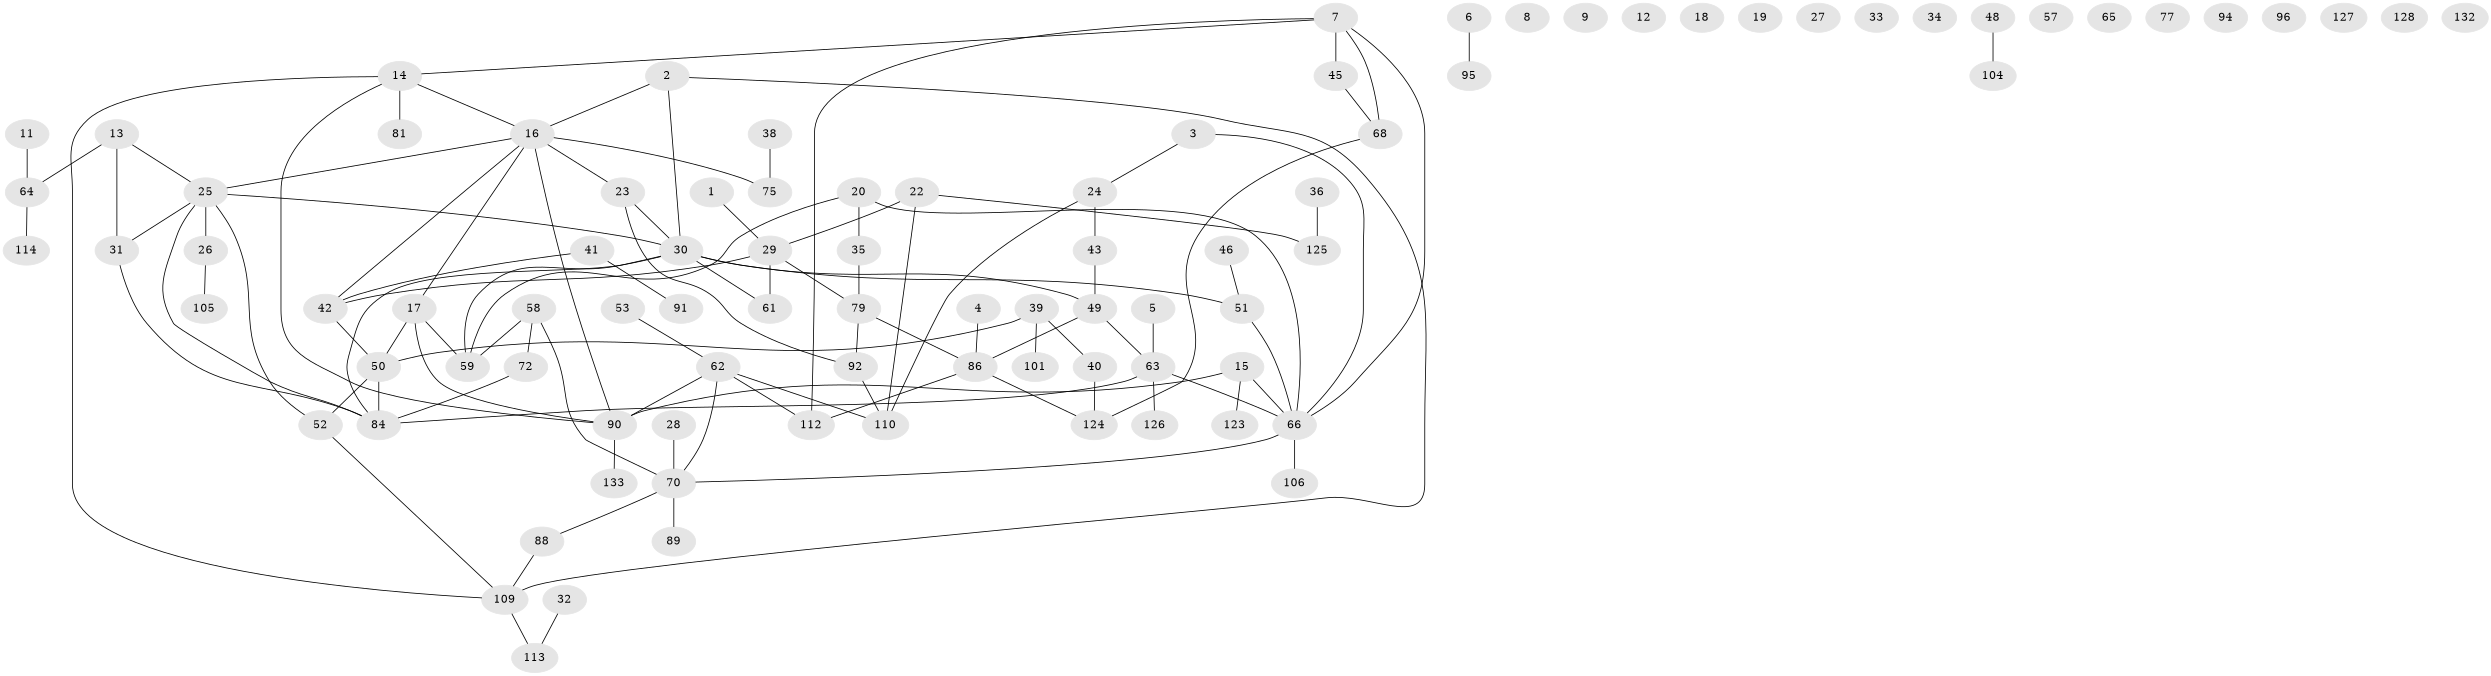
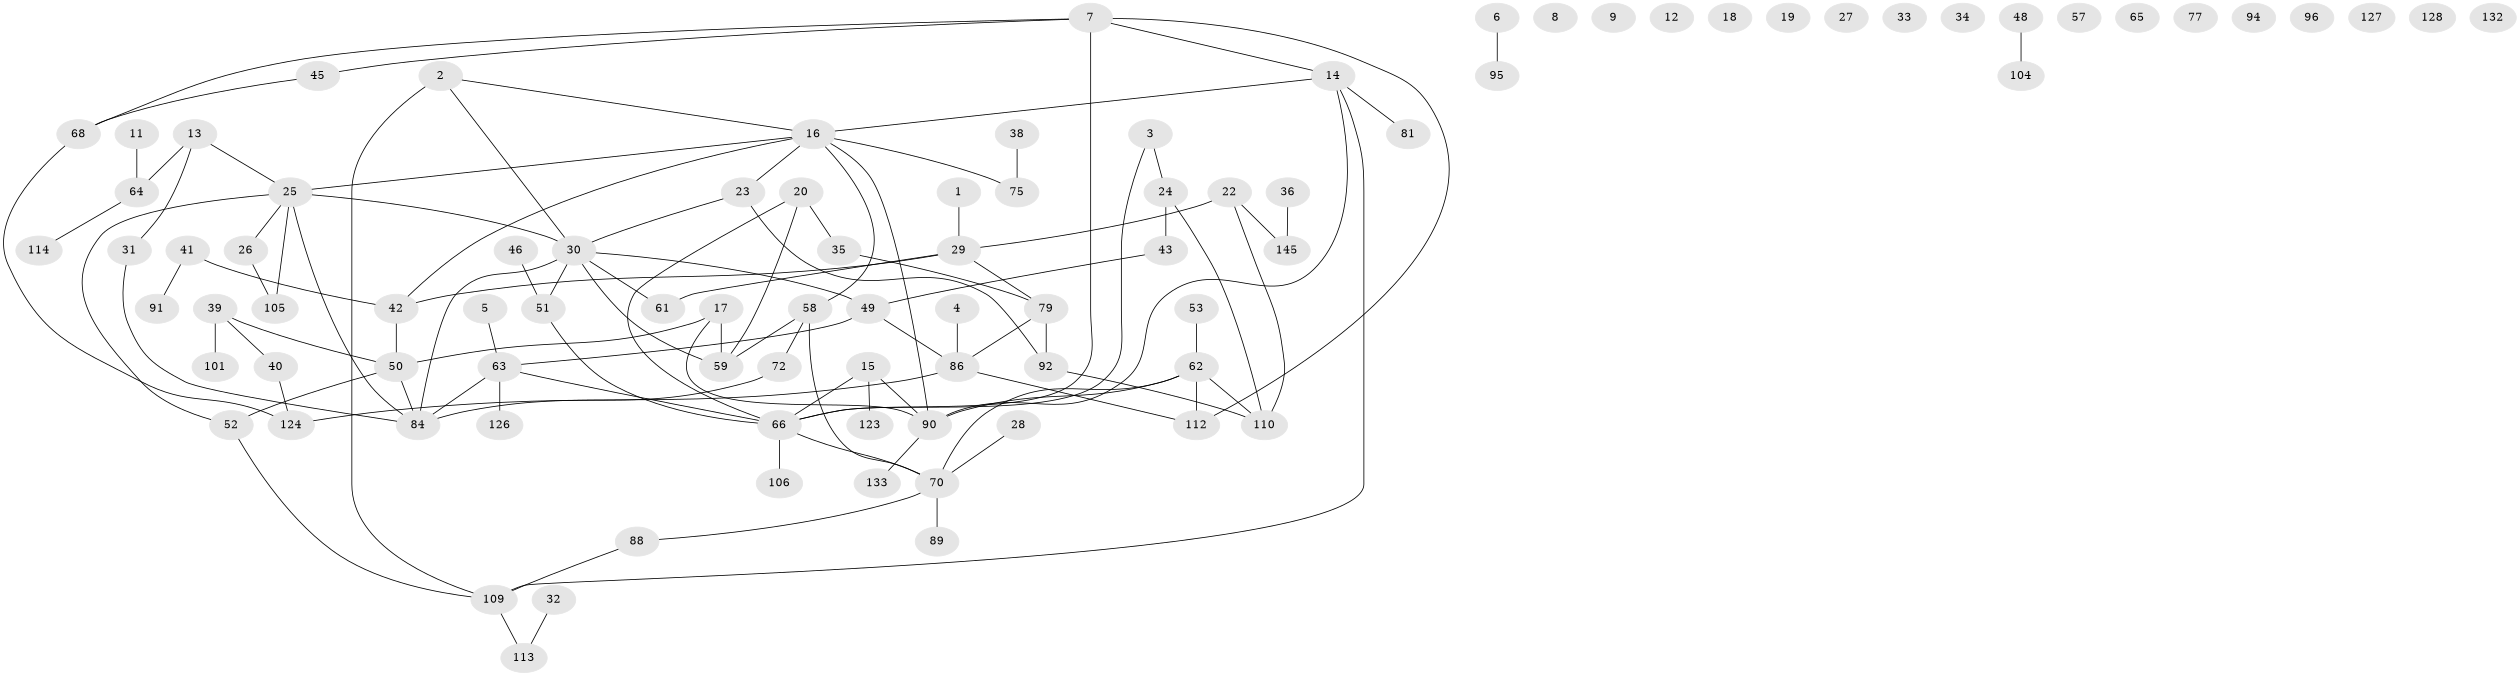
(473, 221) -> (873, 227)
(161, 222) -> (283, 251)
(1317, 251) -> (1287, 251)
